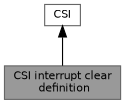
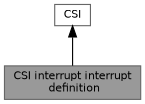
(63, 83) -> (73, 83)
